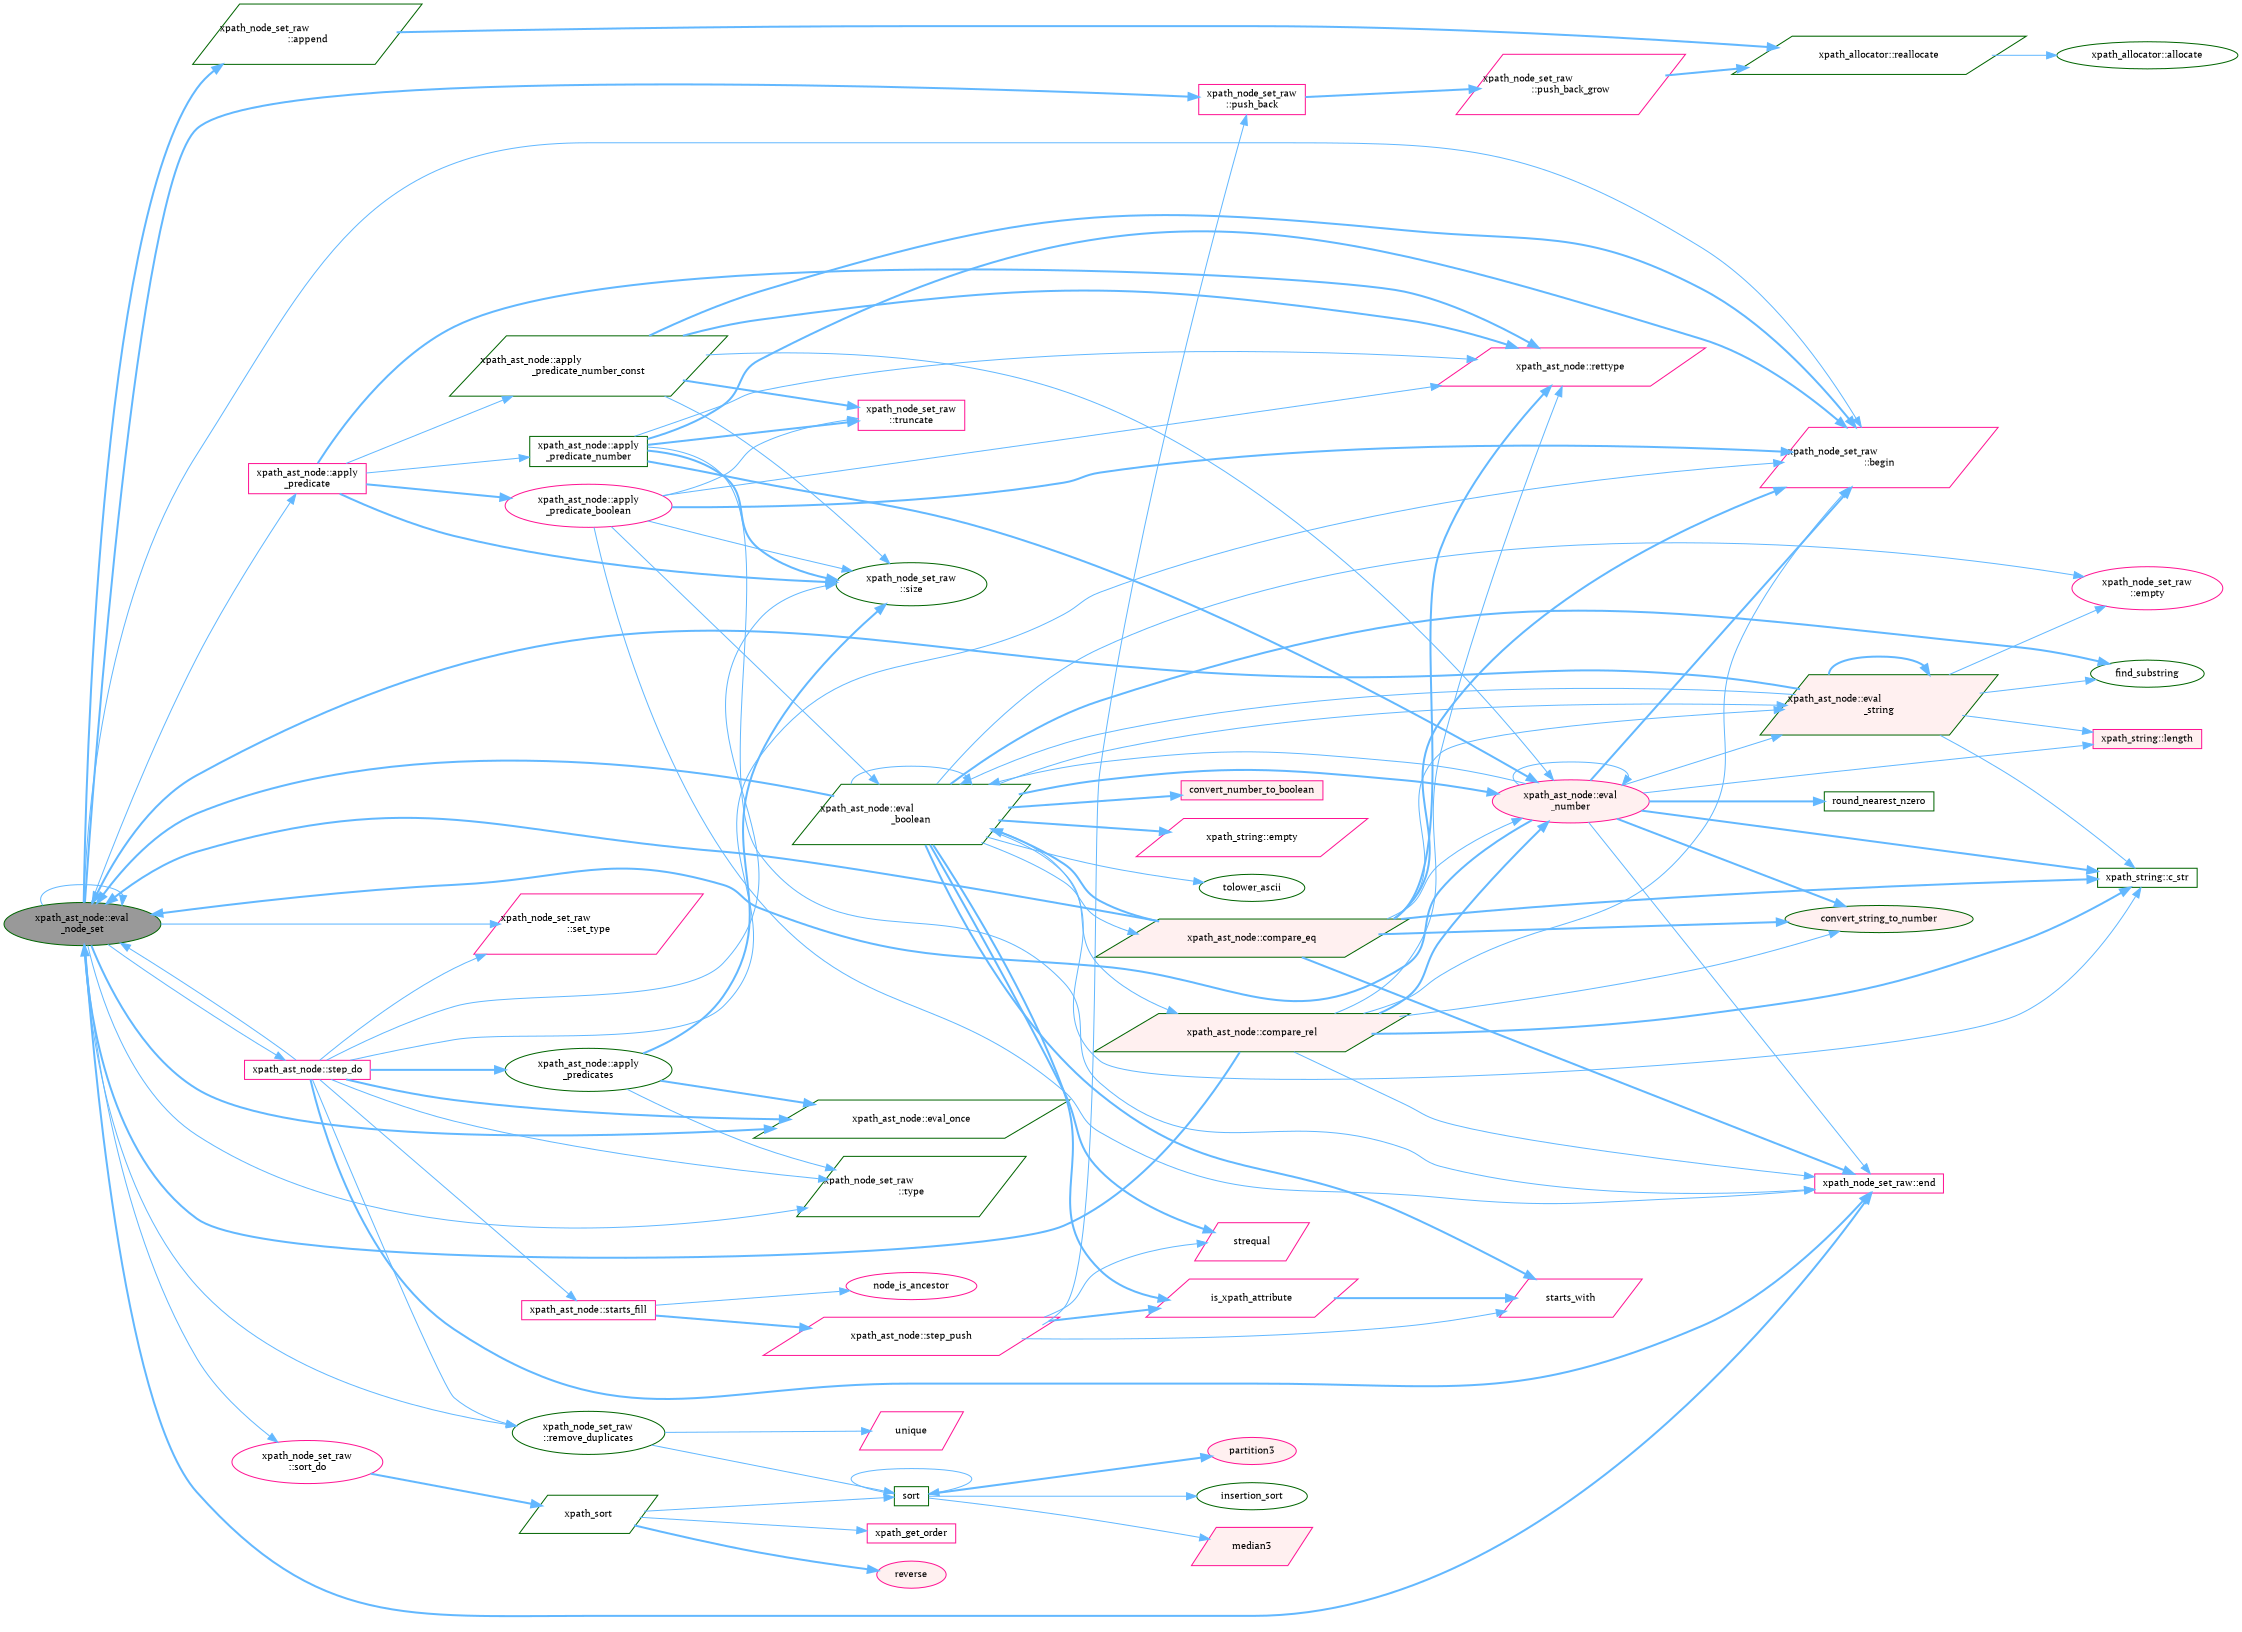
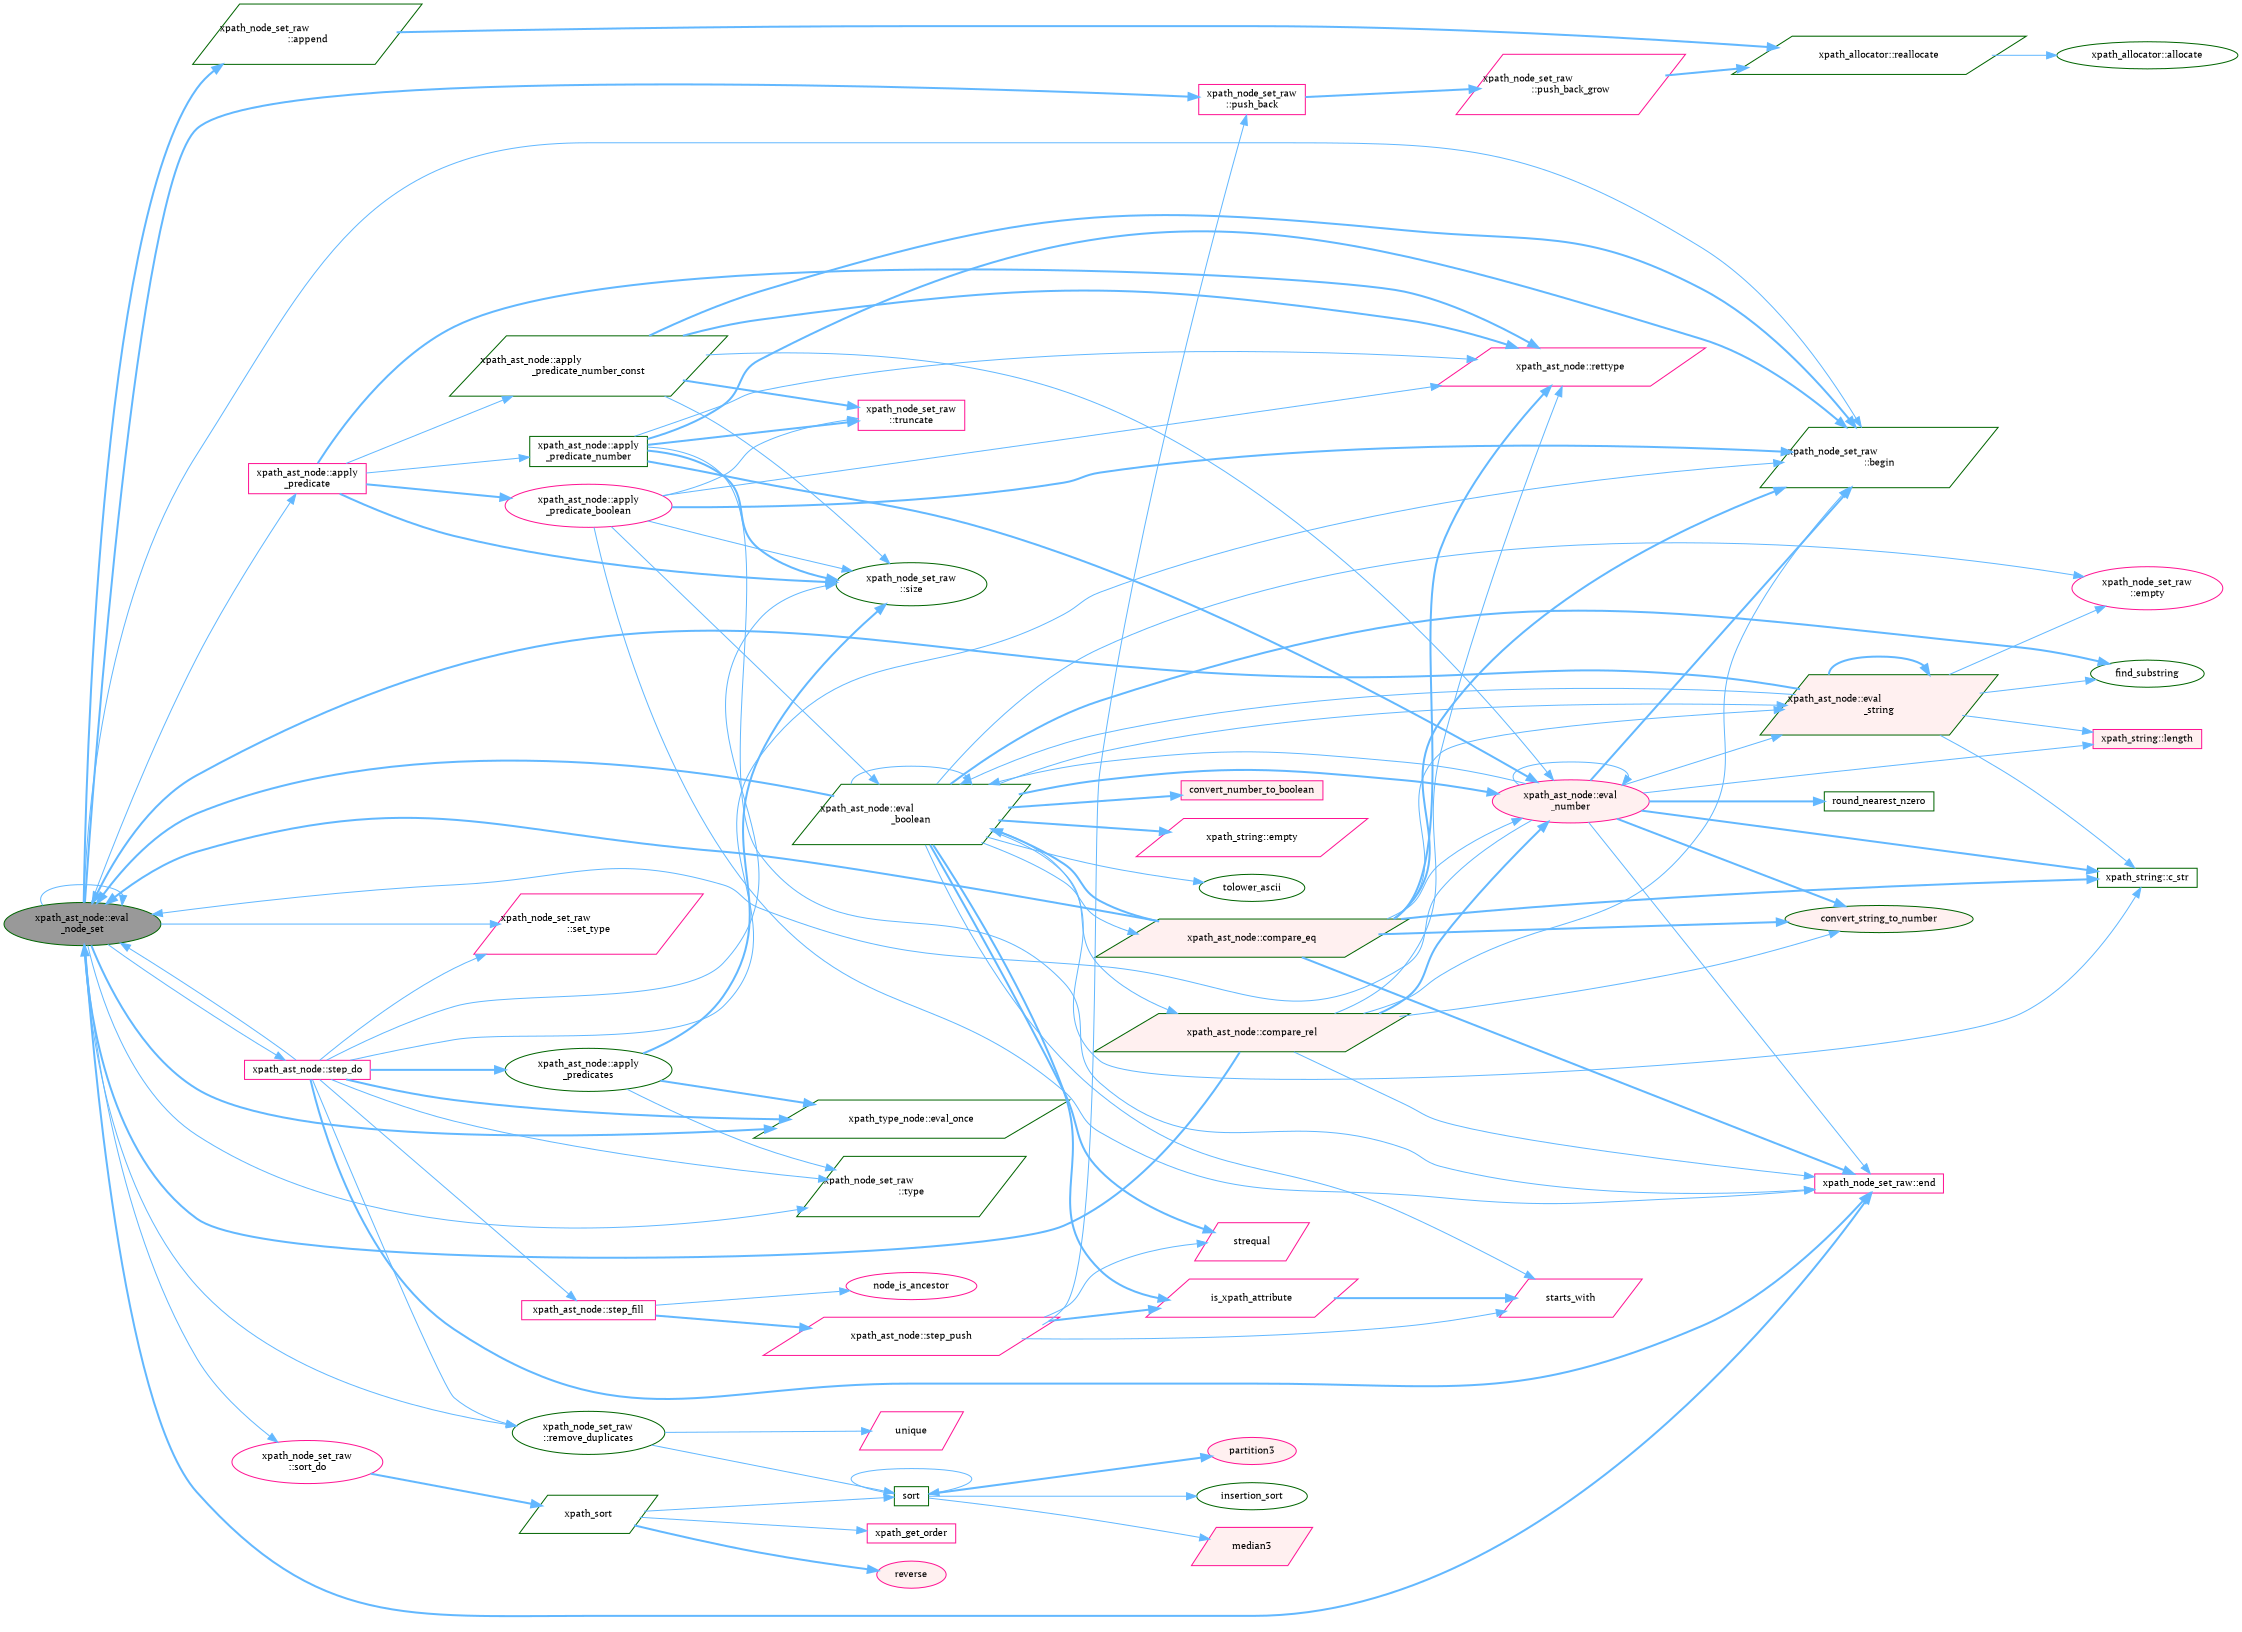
(1879, 458) -> (1879, 458)
(882, 946) -> (882, 946)
(1756, 1007) -> none
(911, 1119) -> (911, 1119)
(1166, 1137) -> (1166, 1137)
(589, 1310) -> (589, 1310)
